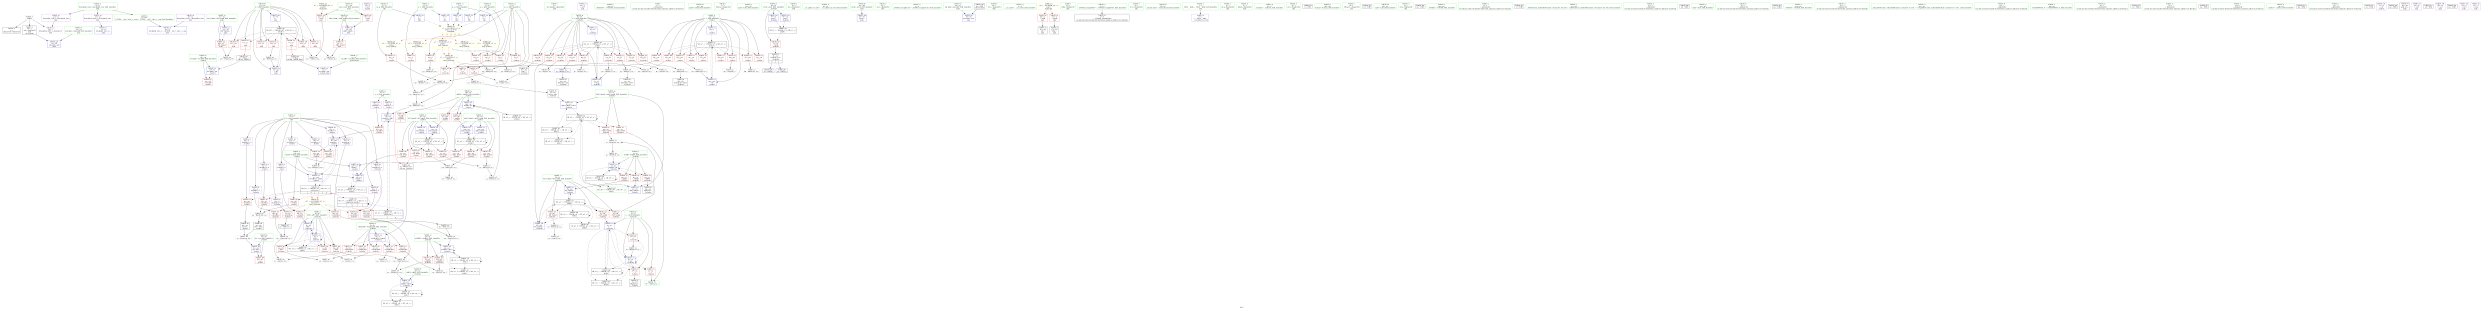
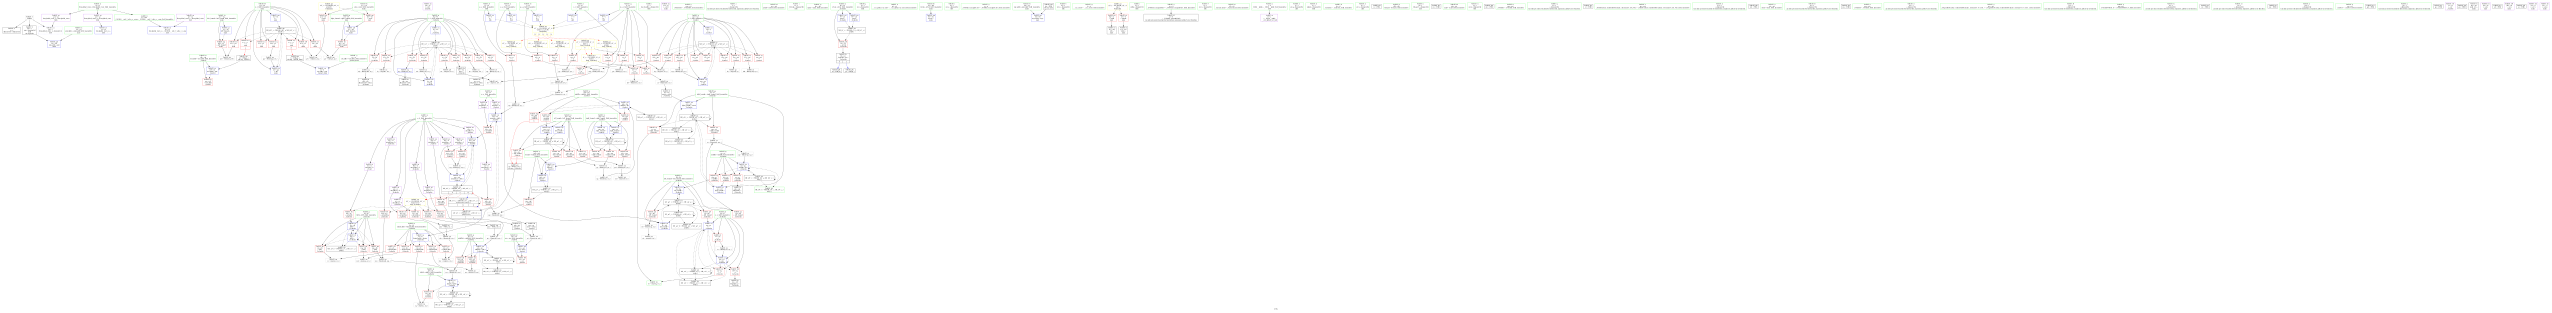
none -> (428, 294)
